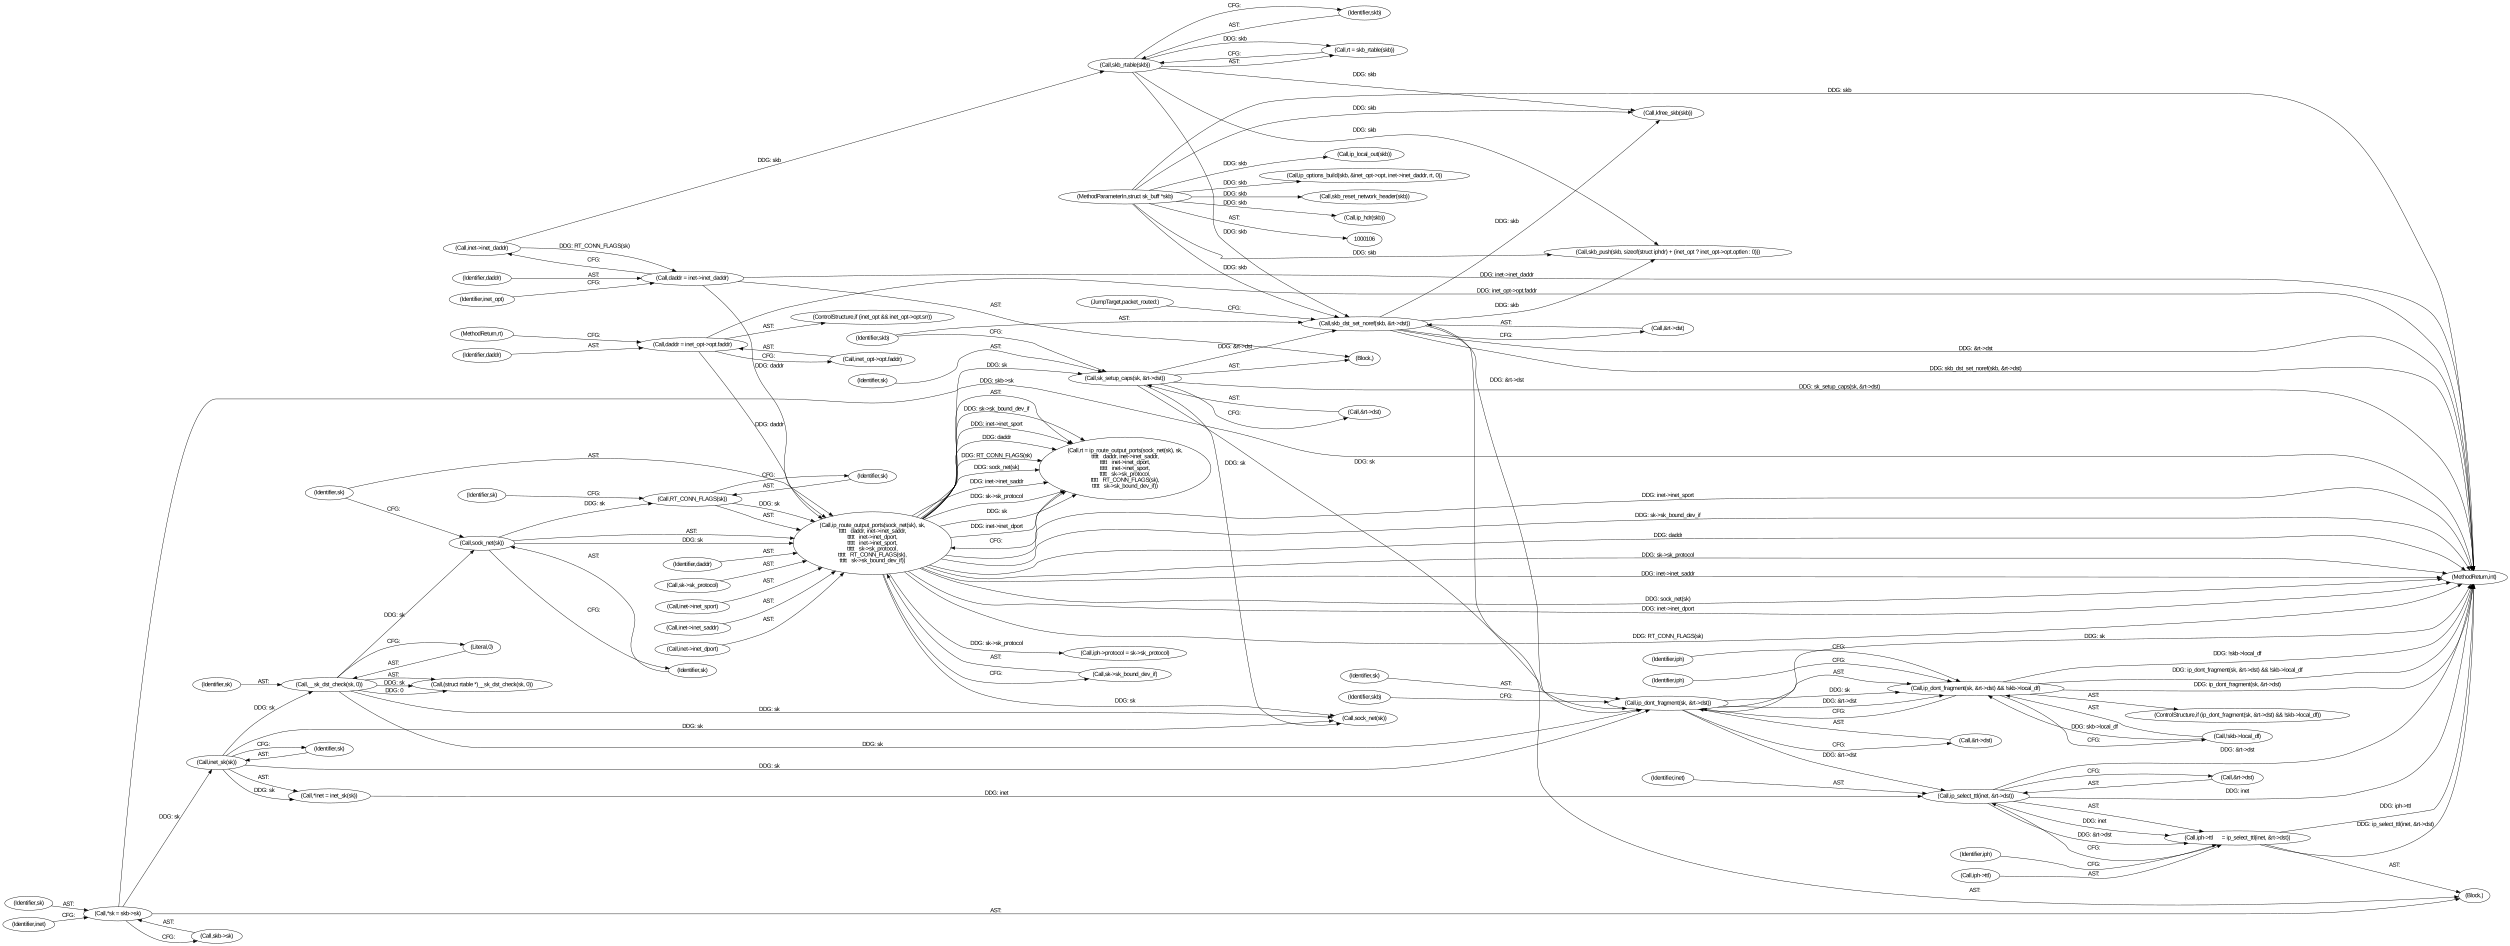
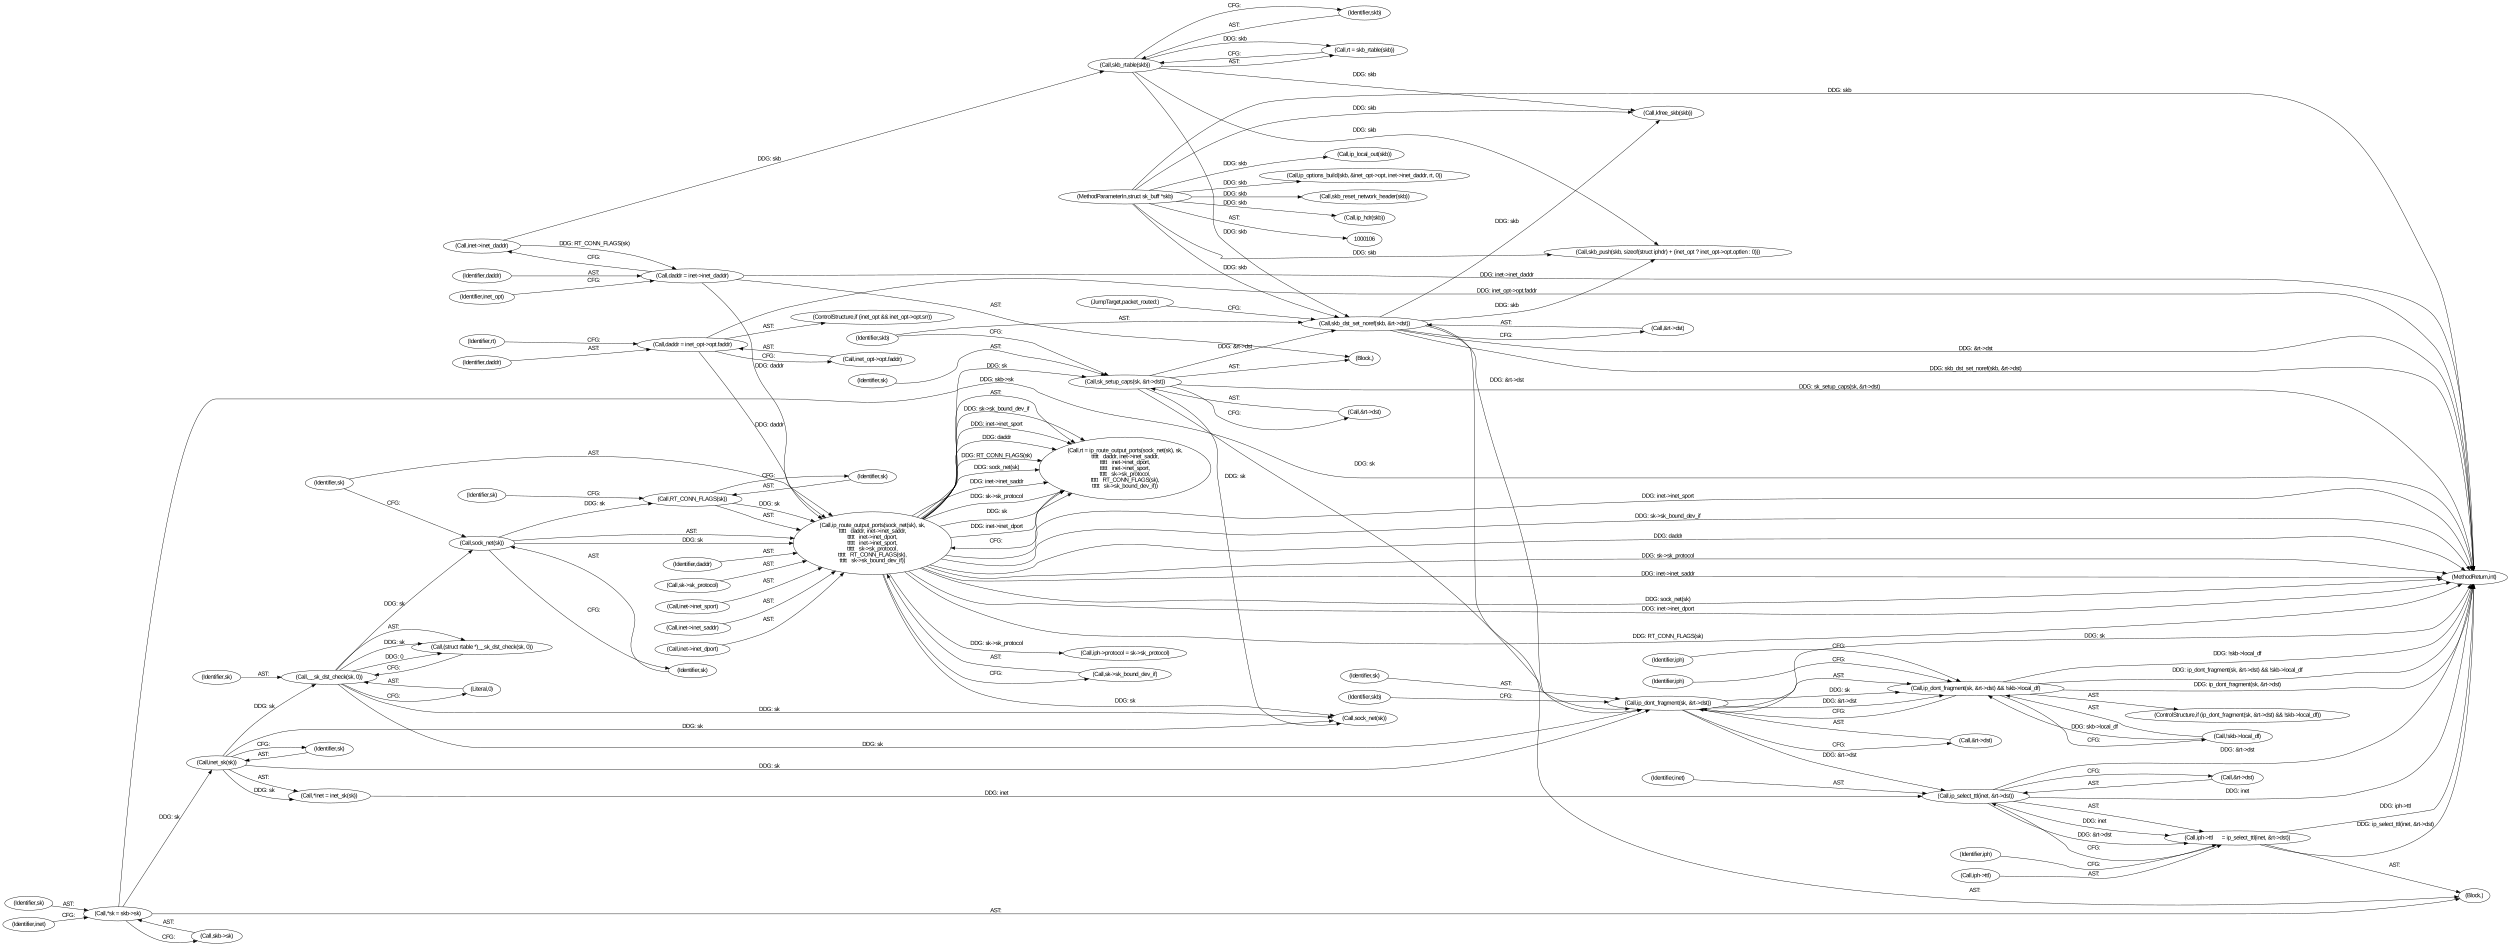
(482, 334) -> (482, 342)
none -> (422, 667)
